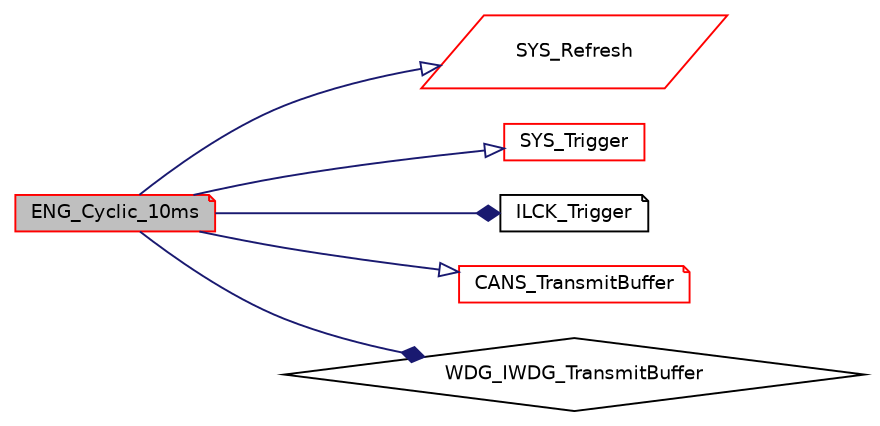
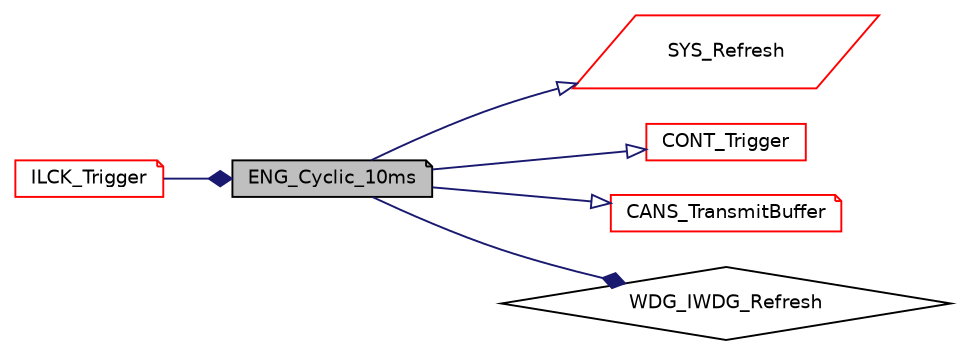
(574, 142) -> (726, 142)
(115, 213) -> (332, 179)
(346, 213) -> (186, 179)
(574, 213) -> (89, 179)
(574, 375) -> (726, 303)
